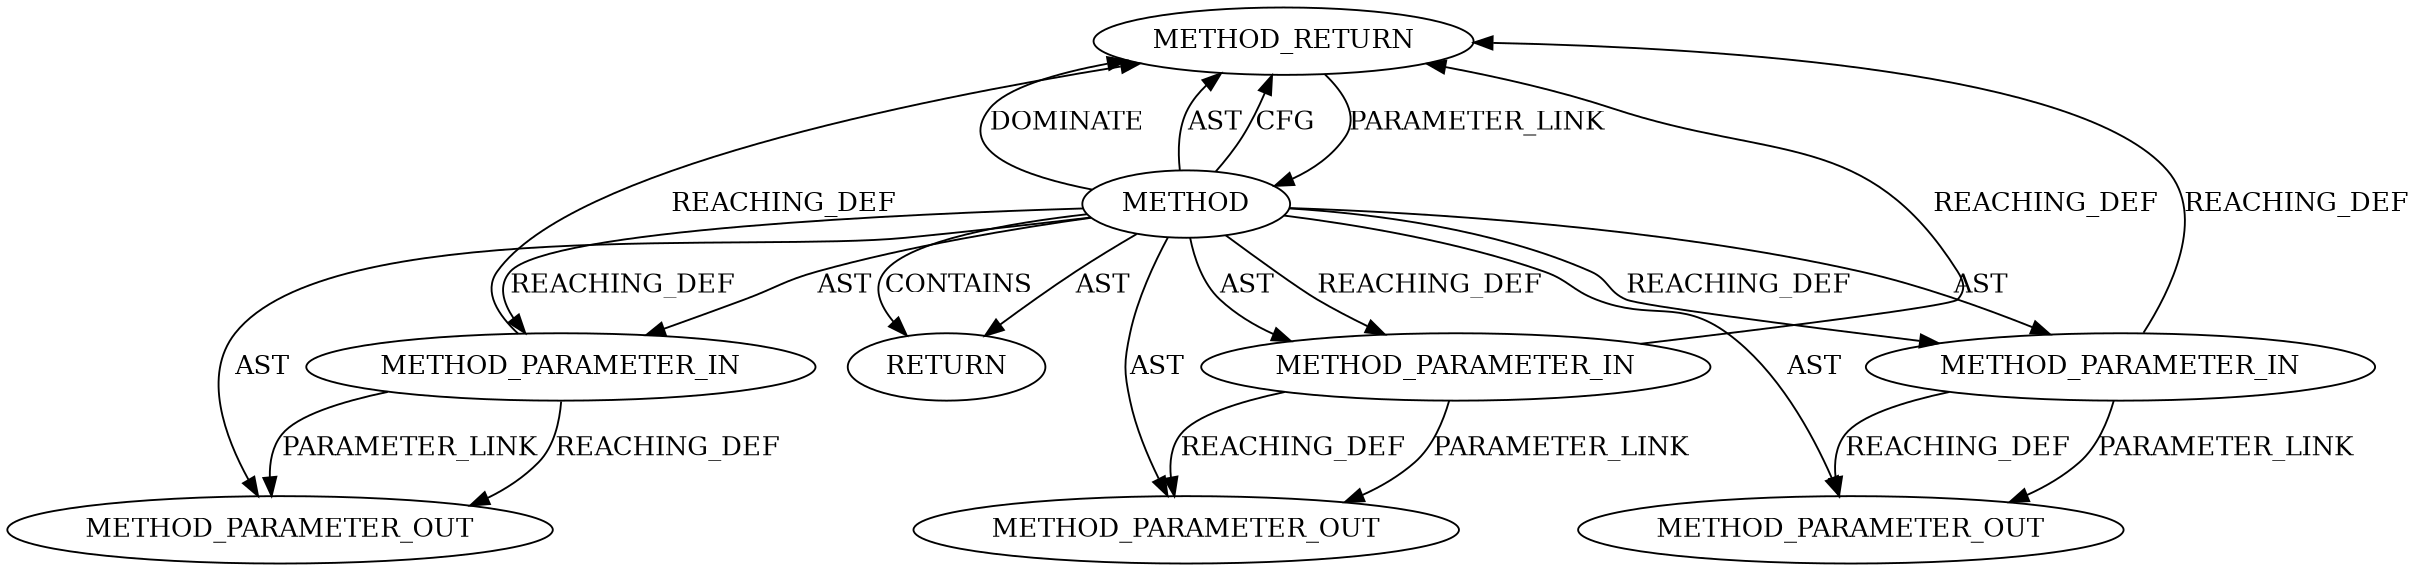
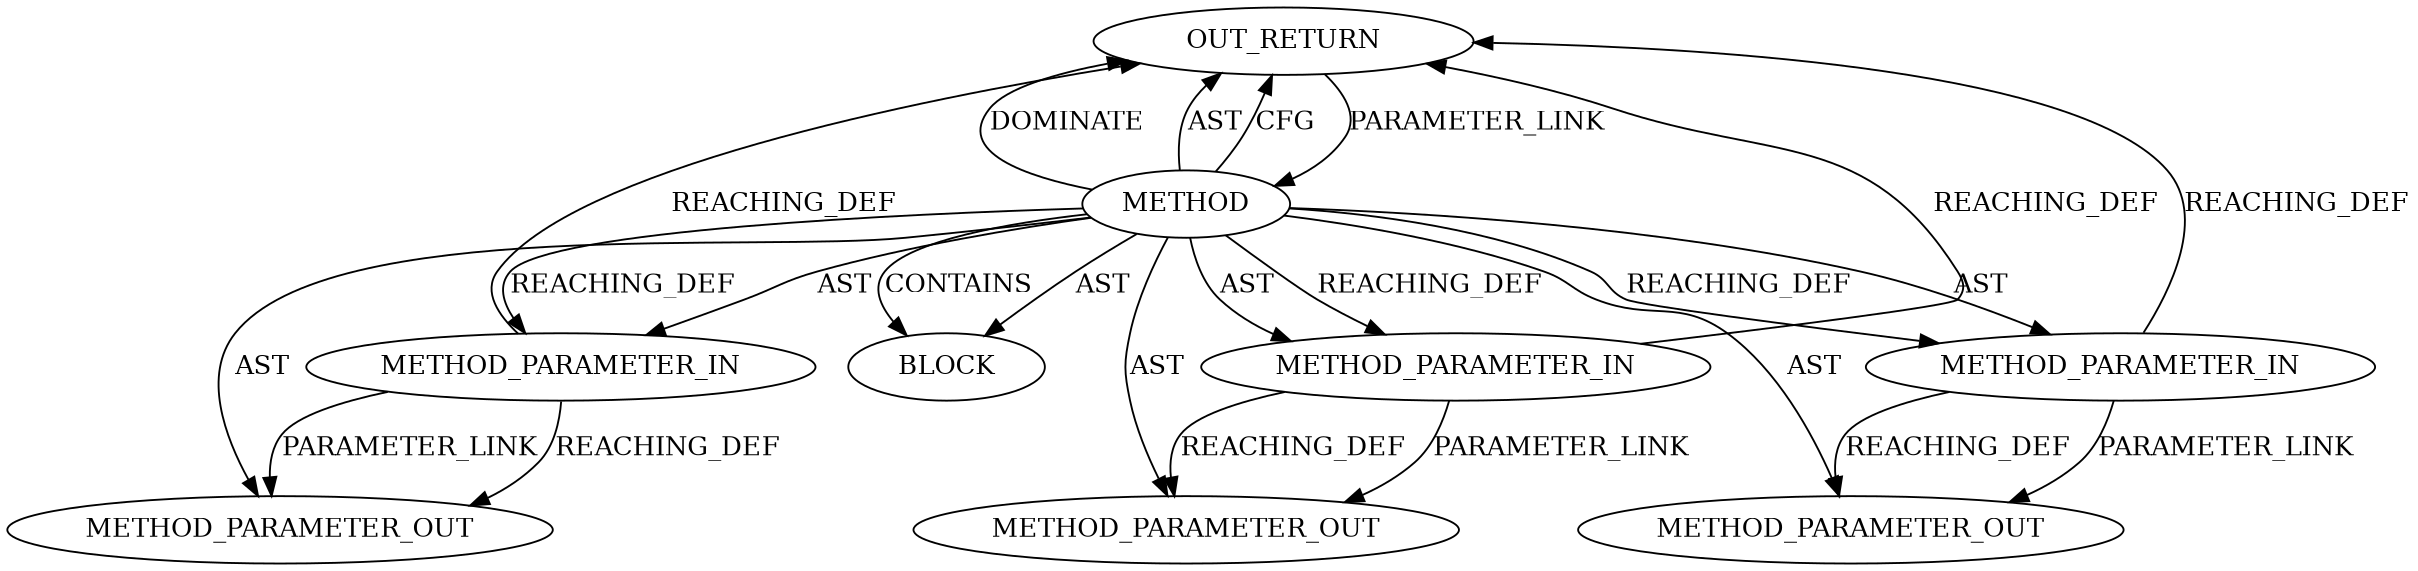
(1284, 41) -> (1284, 41)
(947, 367) -> (947, 367)
